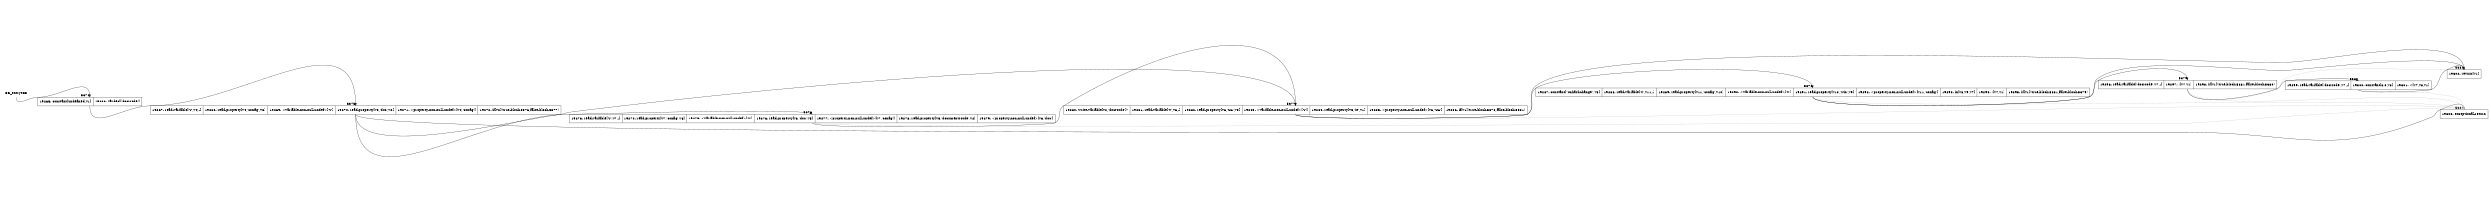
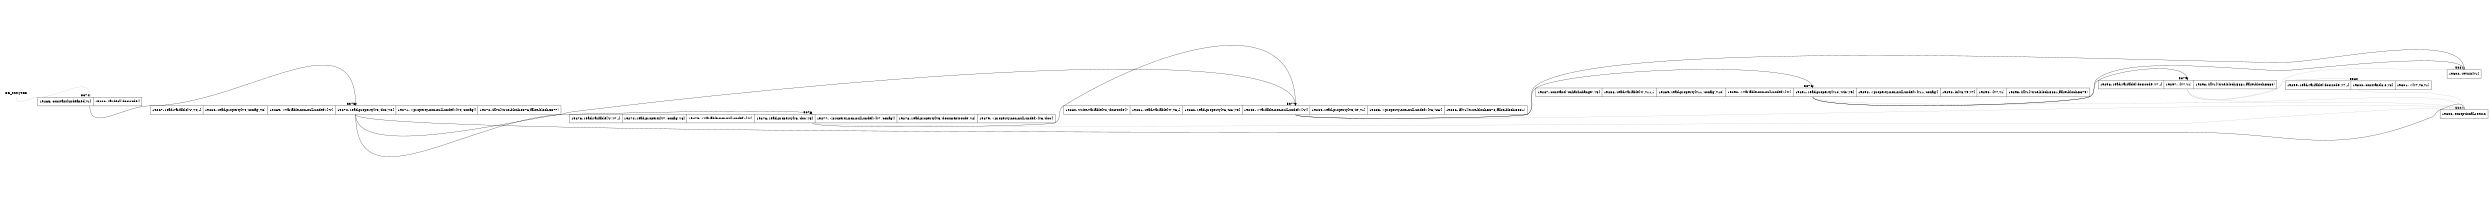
(2285, 81) -> (2285, 81)
(2417, 91) -> none
(54, 94) -> (54, 94)
